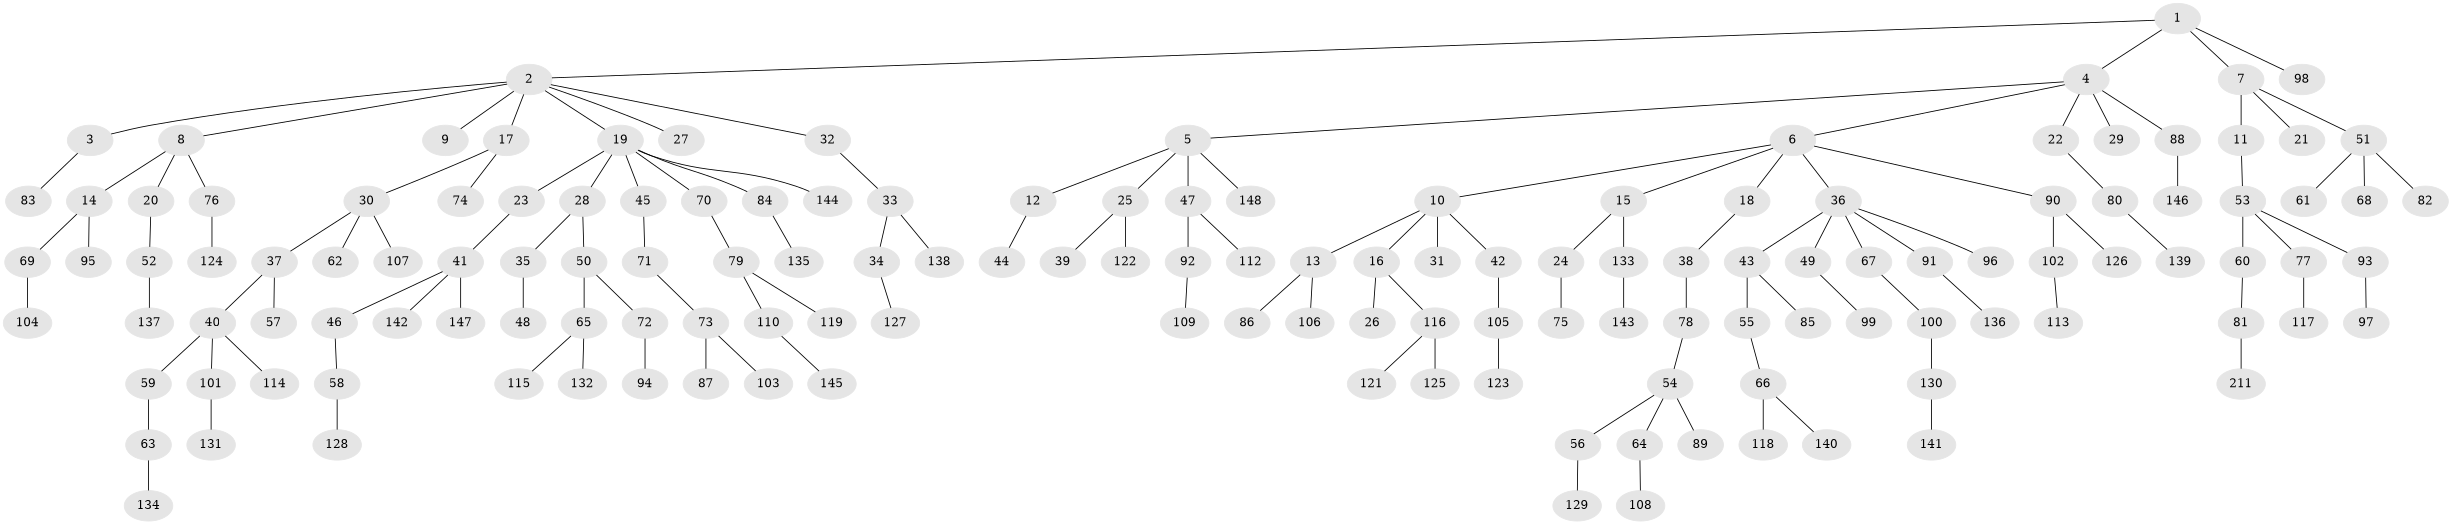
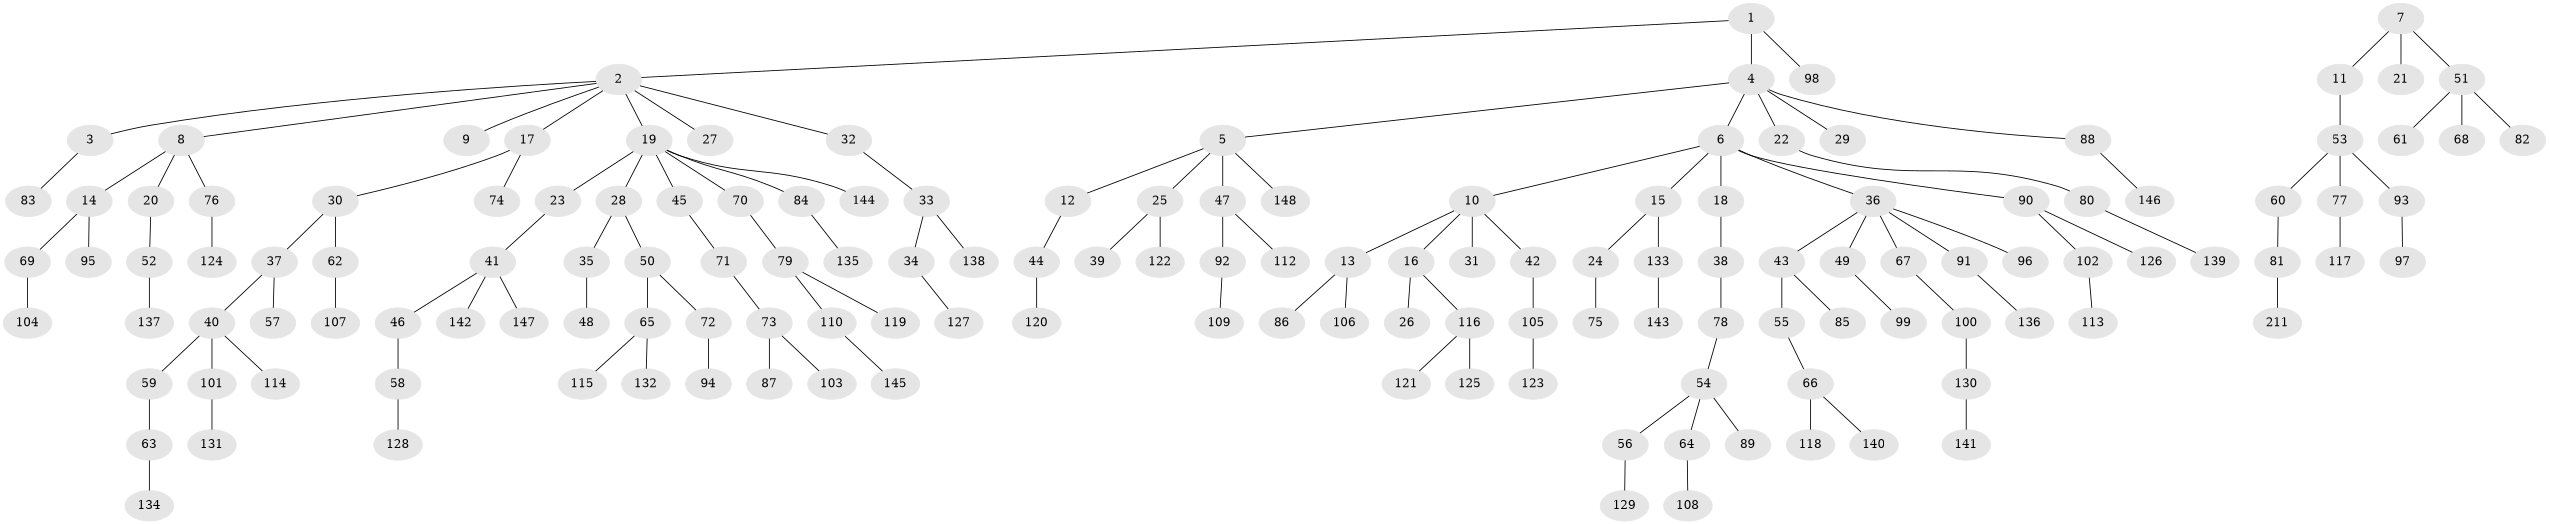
(2209, 49) -> none
(382, 232) -> (335, 293)
none -> (1037, 323)
